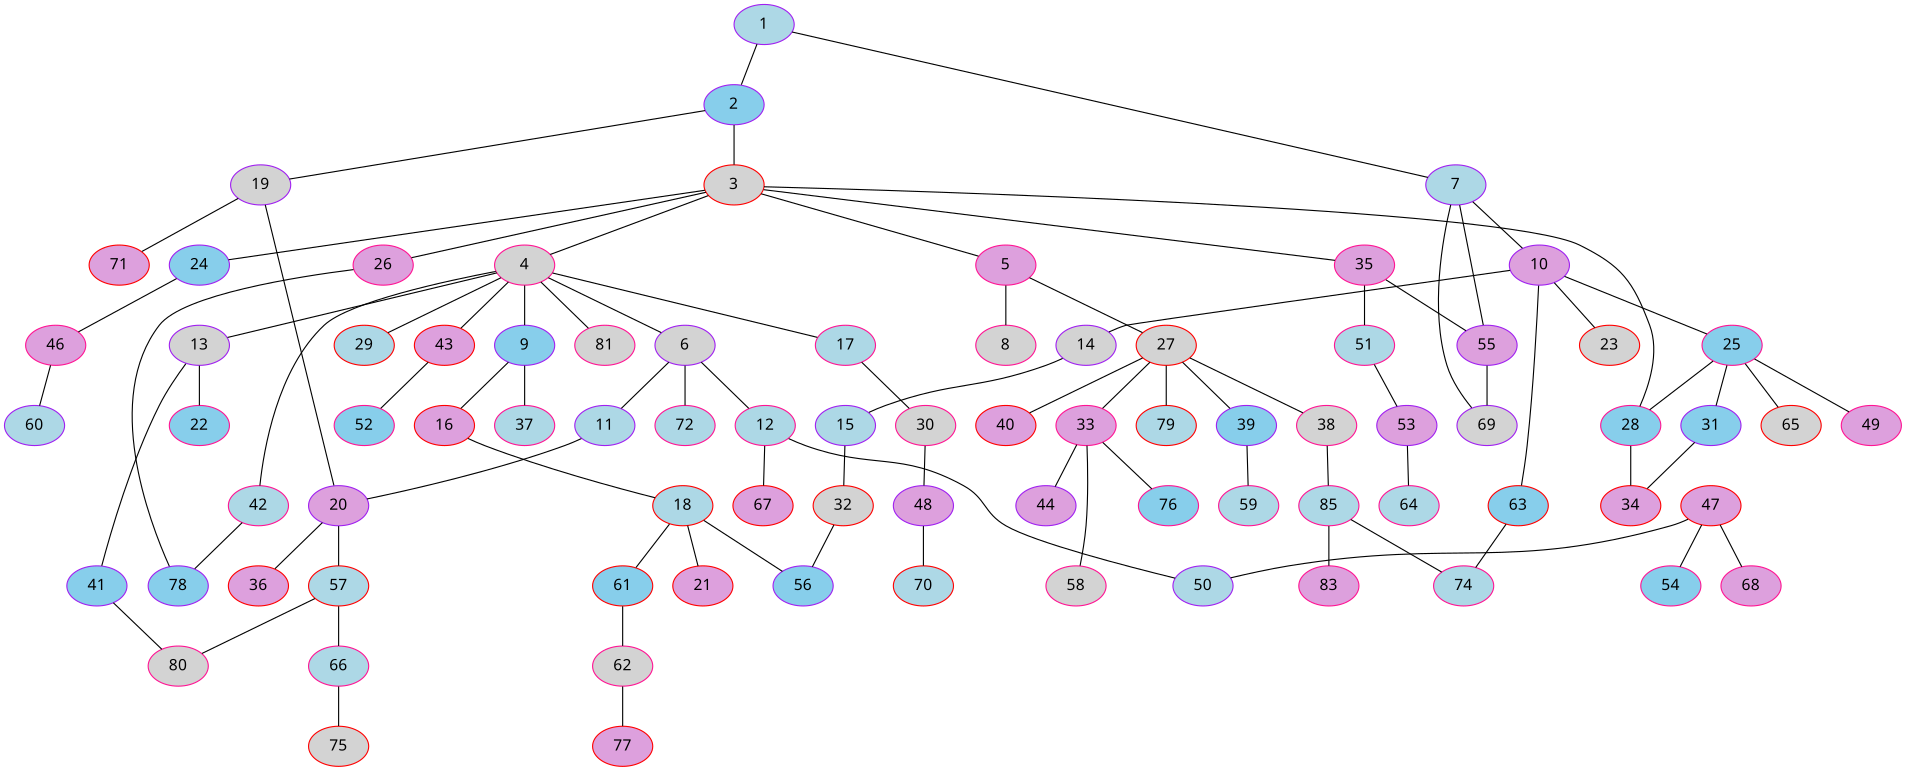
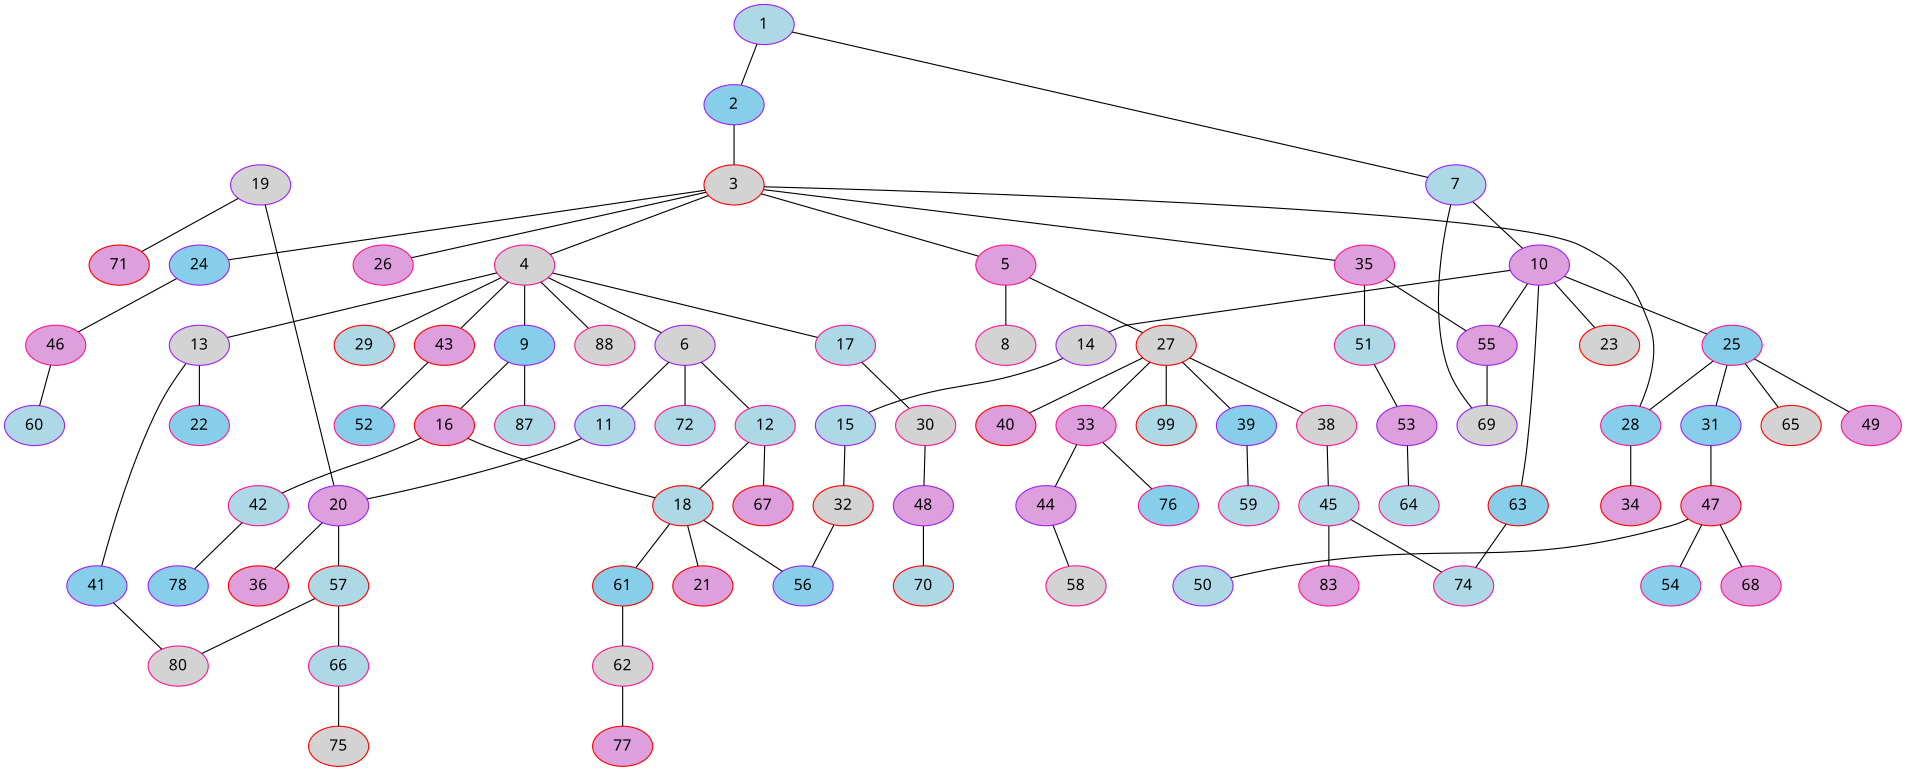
(497, 145) -> none
(1471, 265) -> (1513, 305)
(326, 324) -> (351, 466)
(605, 345) -> (605, 345)
(148, 346) -> none
(525, 426) -> (525, 426)
(1166, 426) -> (1166, 426)
(1671, 465) -> (1711, 466)
(983, 504) -> (724, 466)
(1087, 506) -> (1061, 546)
(1329, 506) -> (1329, 506)
